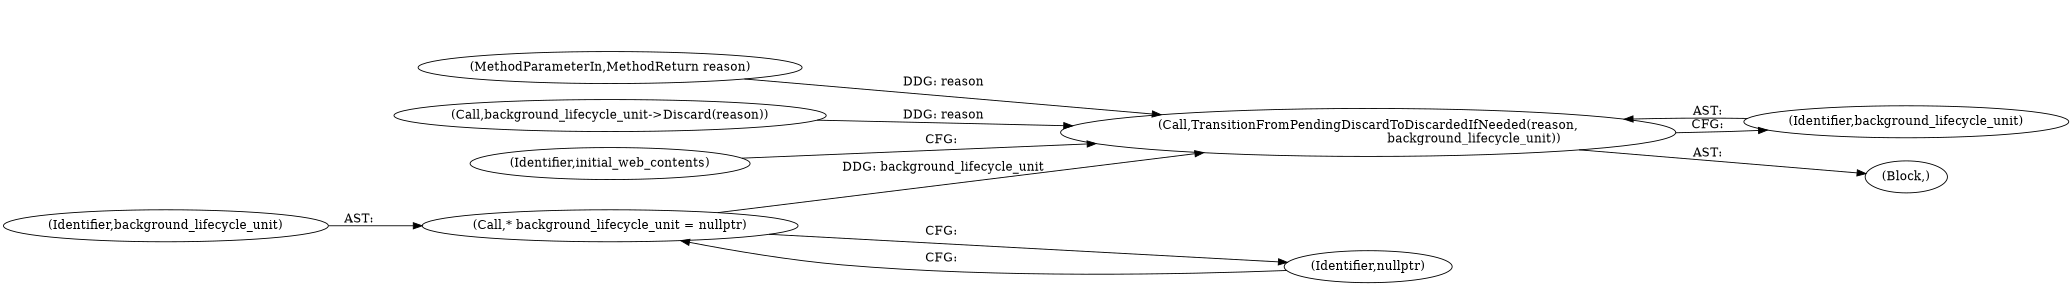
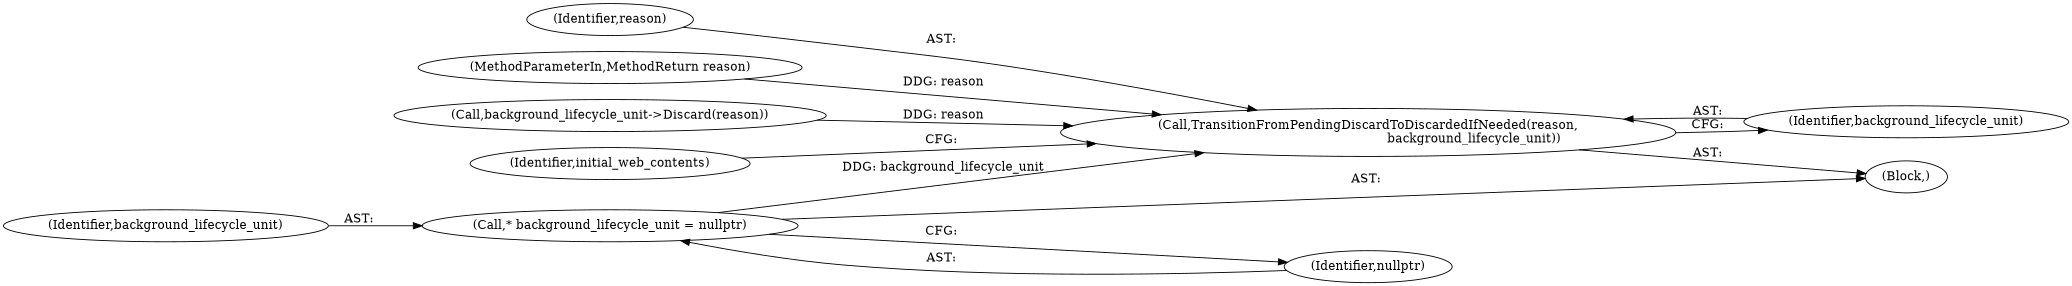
none -> (610, 20)
none -> (1319, 199)
(943, 258) -> (943, 258)
